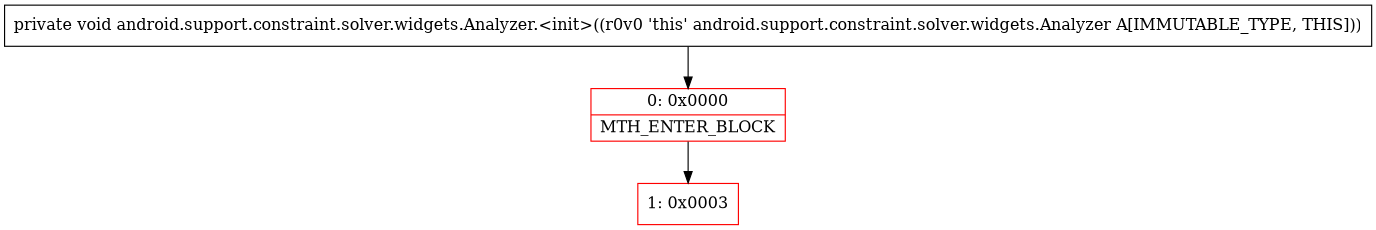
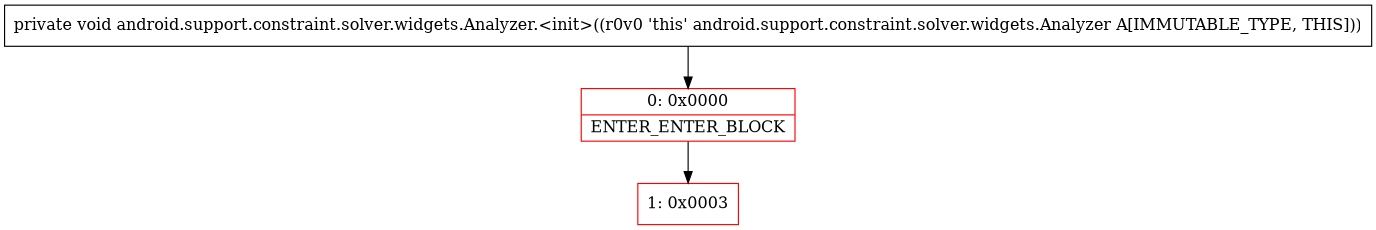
(688, 127) -> (688, 127)
